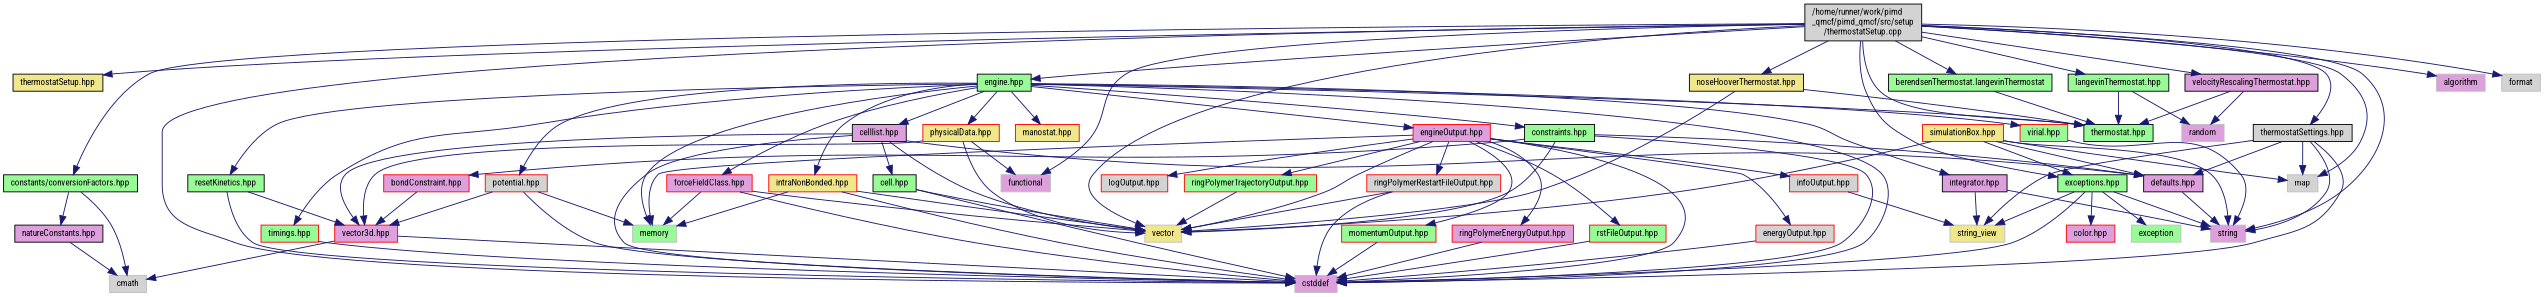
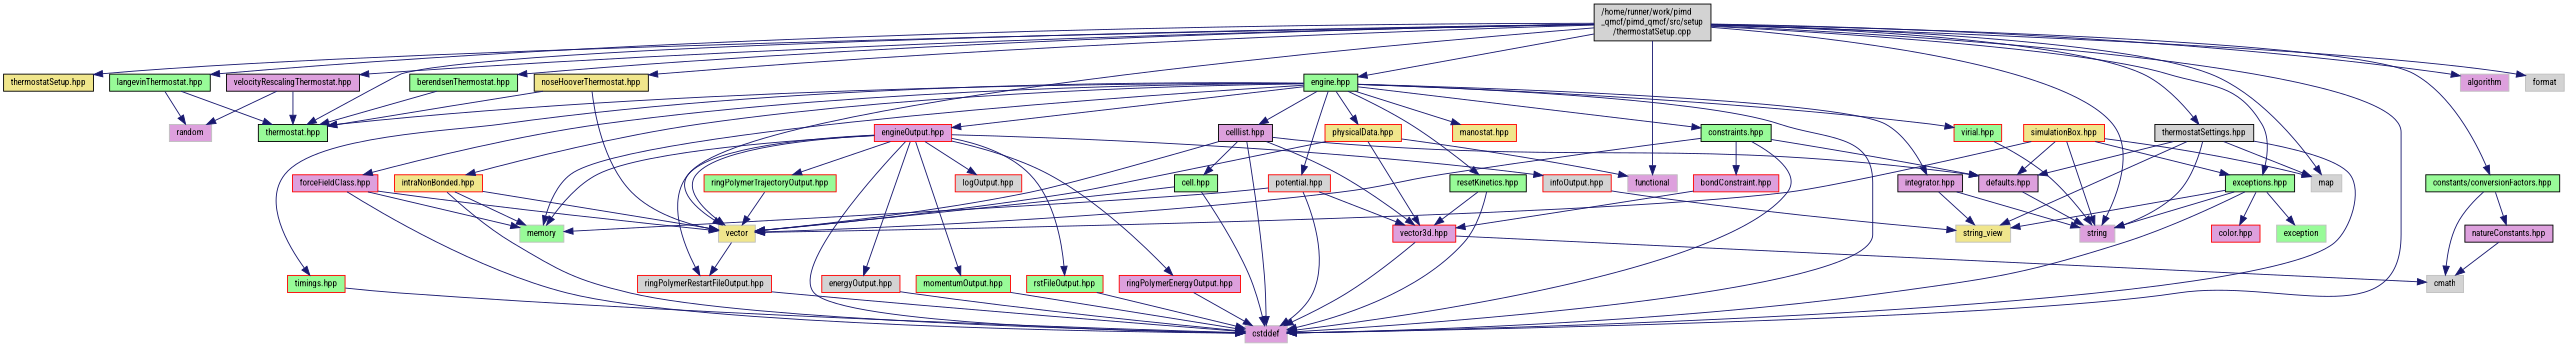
(1970, 83) -> (464, 83)
(1291, 210) -> (723, 255)
